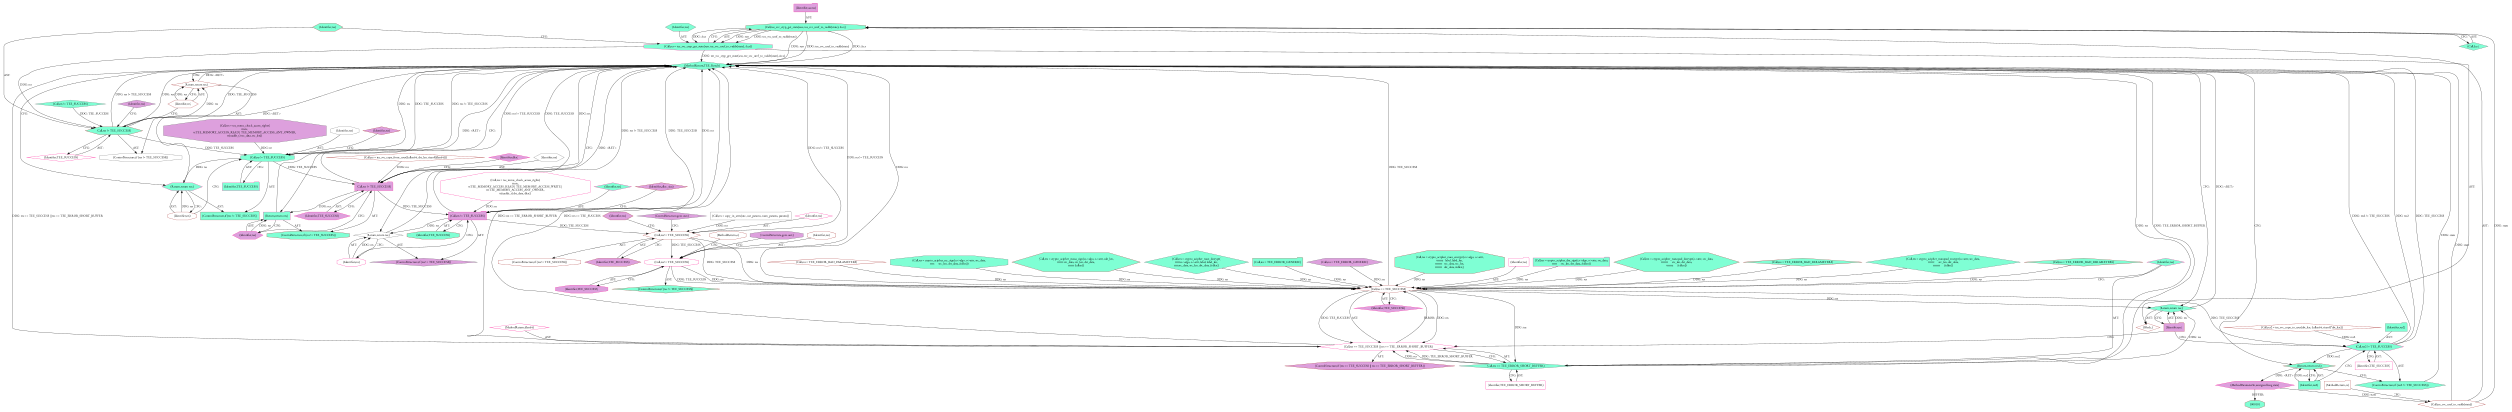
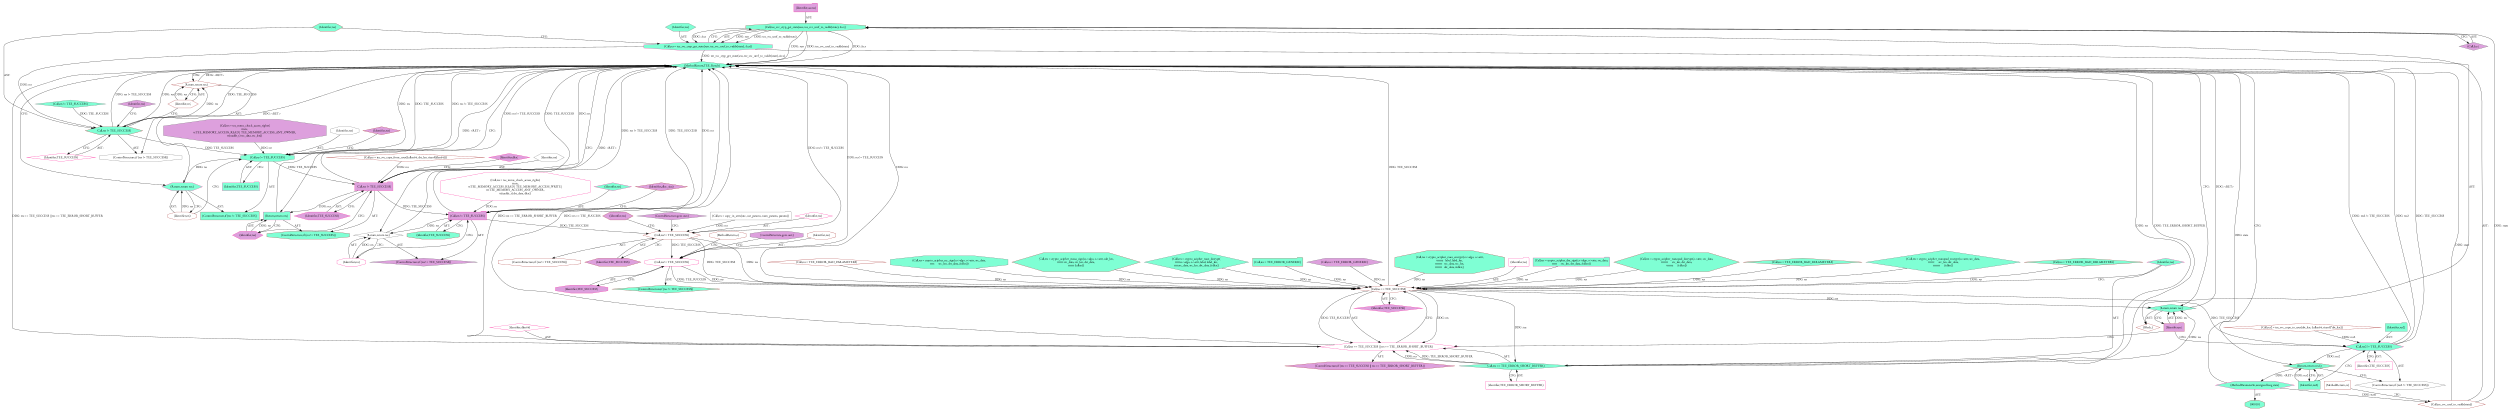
(2474, 46) -> (2474, 46)
(1750, 67) -> (1654, 68)
(1430, 318) -> (1430, 318)
(519, 328) -> (519, 328)
(1469, 354) -> none
(2255, 385) -> (2255, 385)
(2400, 385) -> (2400, 385)
(2258, 395) -> (2258, 395)
